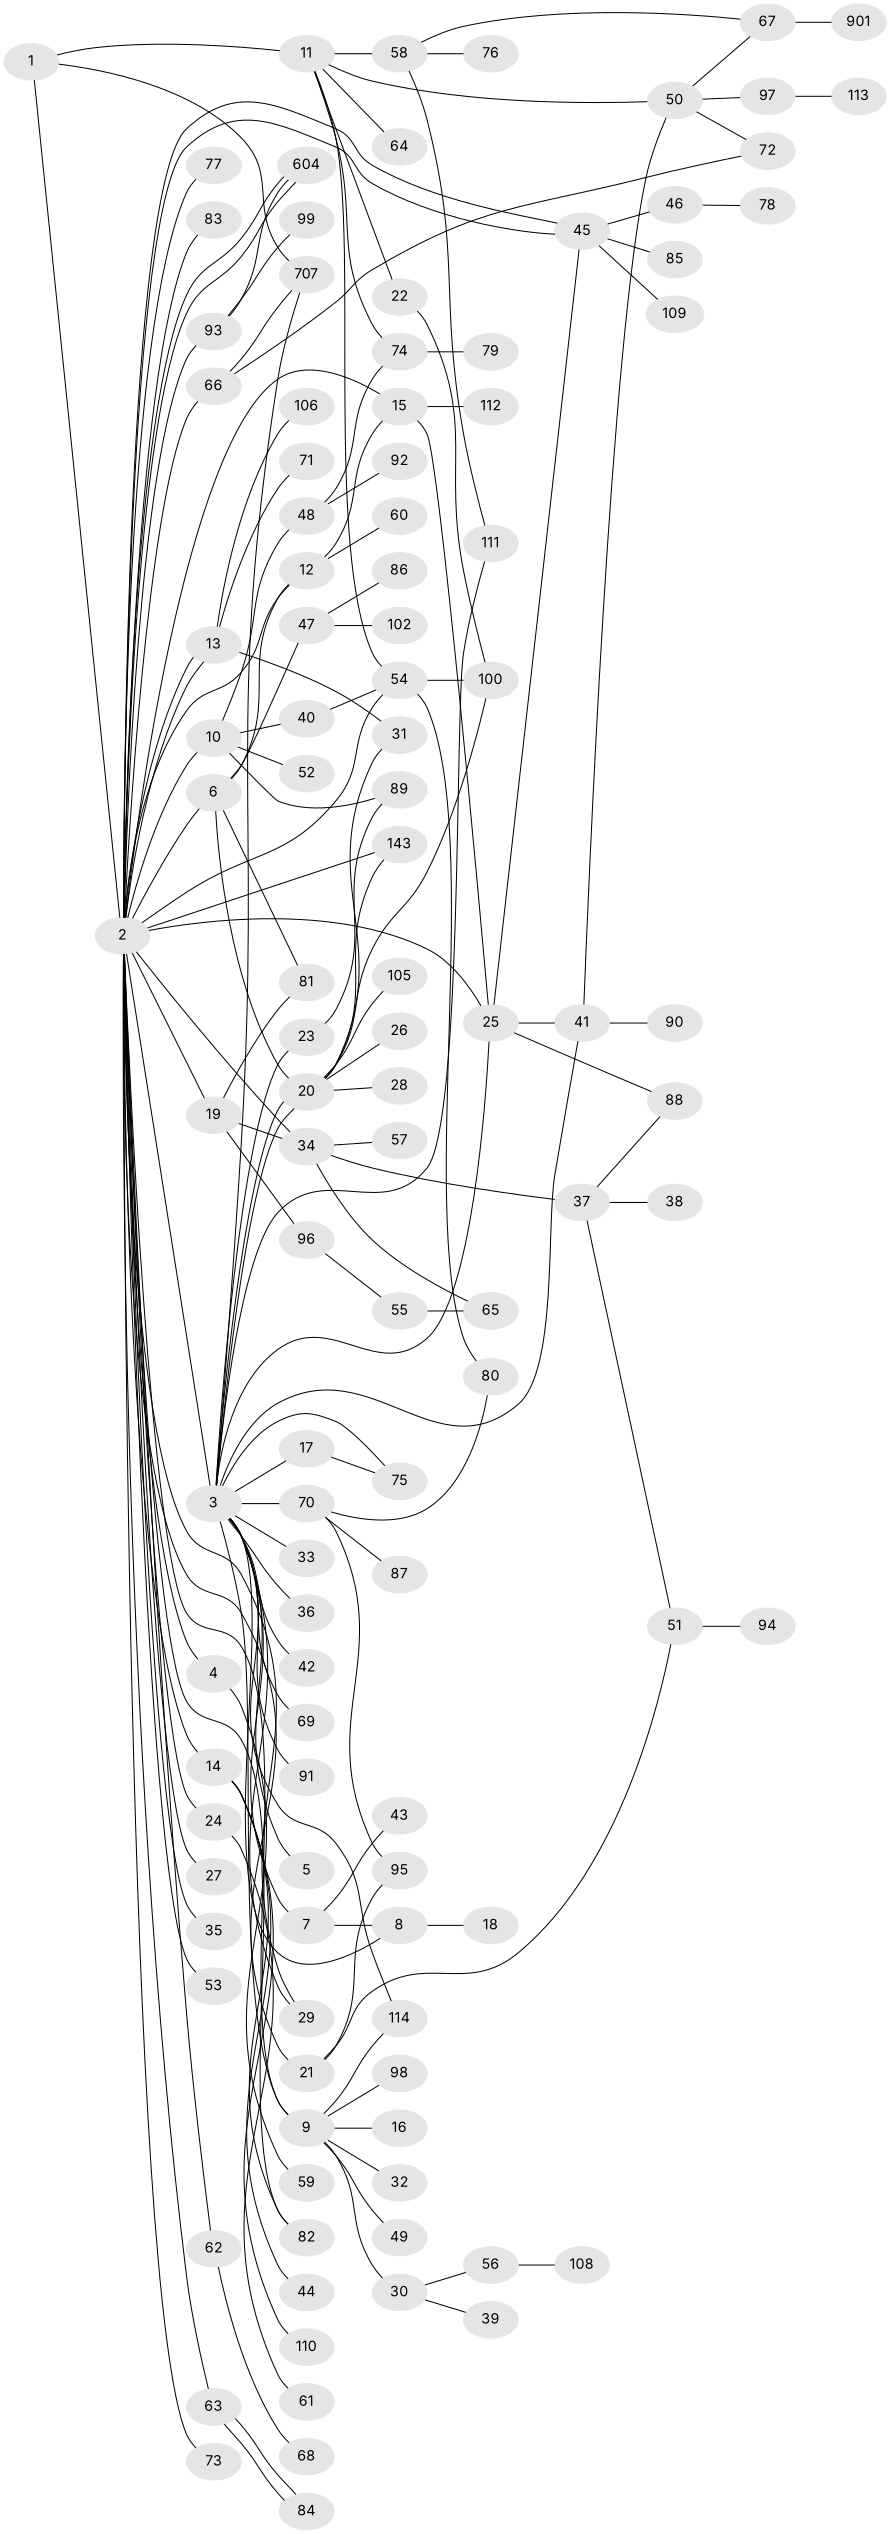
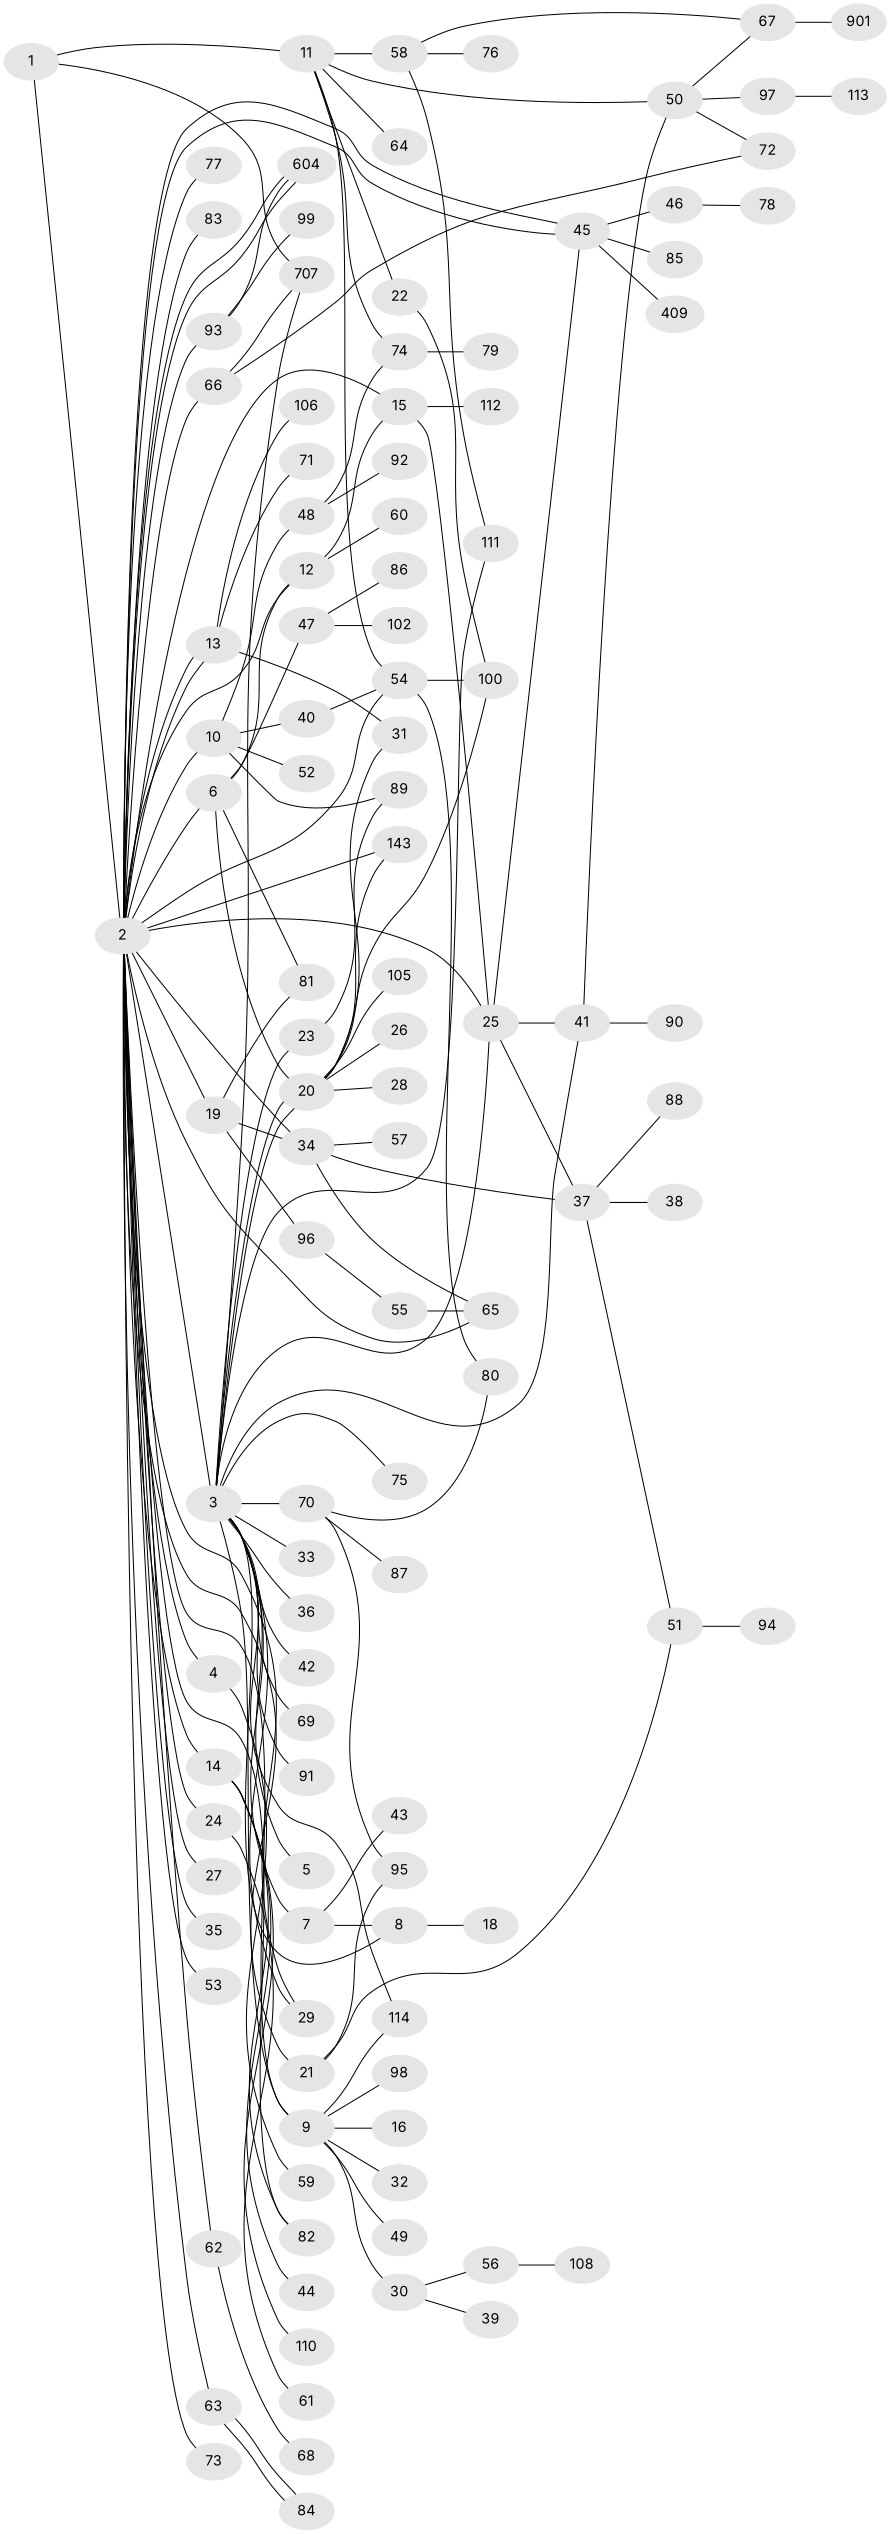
(675, 314) -> (675, 314)
(583, 1062) -> (537, 1113)
none -> (224, 1207)
(307, 1449) -> none
